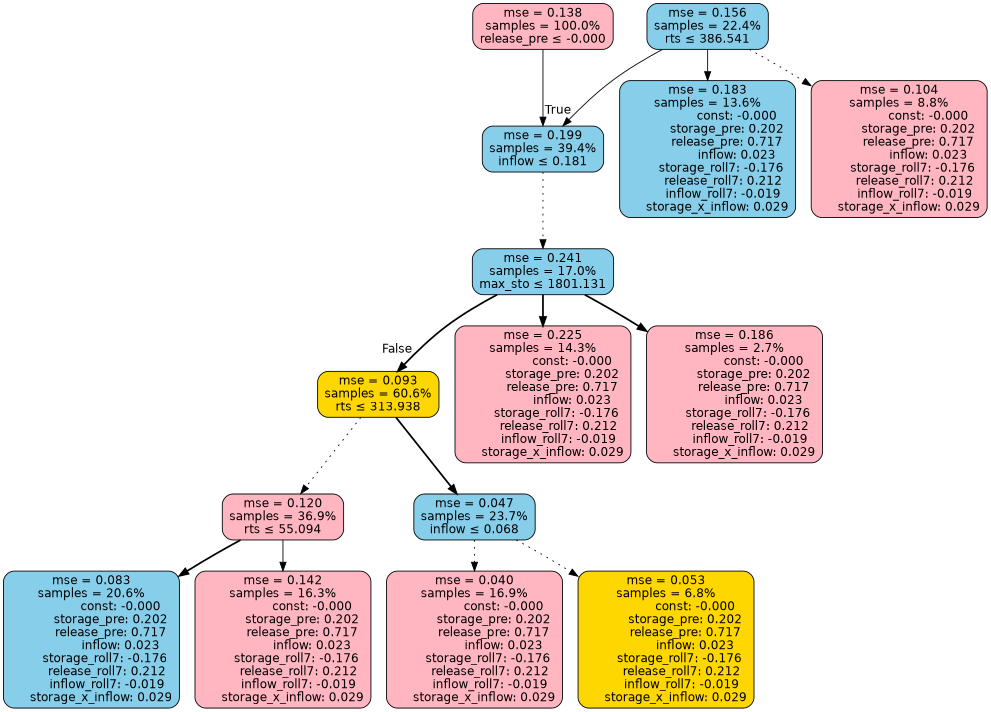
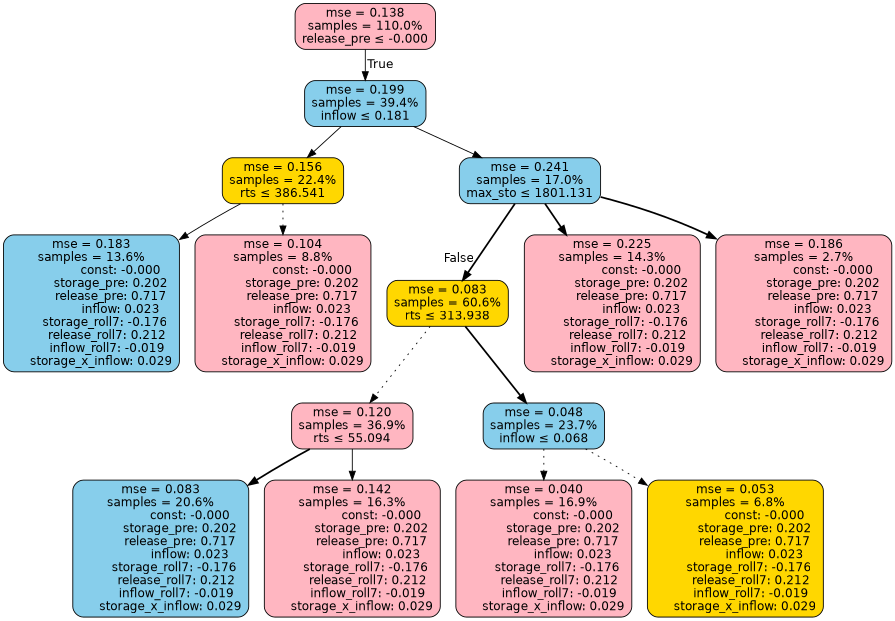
(543, 26) -> (365, 26)
(708, 26) -> (283, 181)
(613, 80) -> (327, 139)
(543, 206) -> (444, 140)
(378, 394) -> (448, 303)
(474, 517) -> (544, 426)
